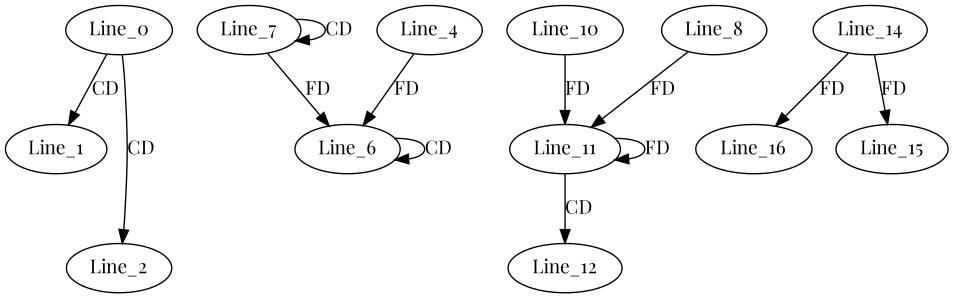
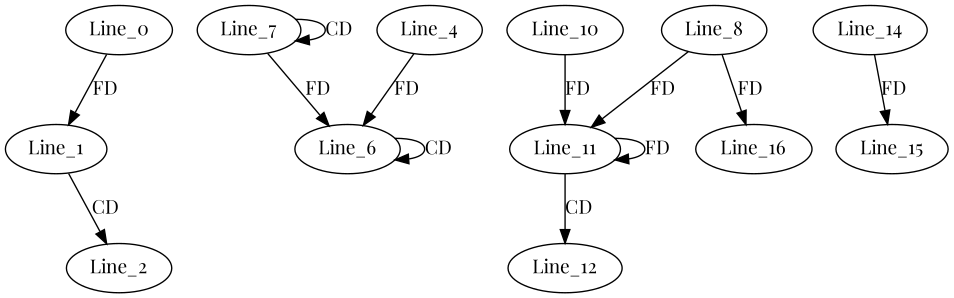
(817, 85) -> (732, 83)
(105, 90) -> (105, 90)
(127, 142) -> (84, 202)
